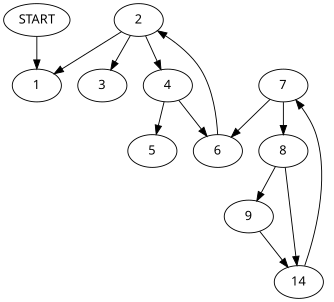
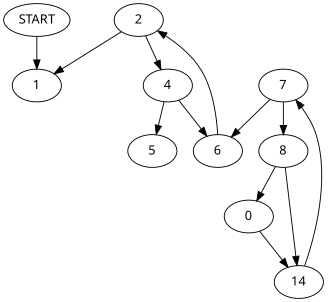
(102, 86) -> none
(249, 217) -> (249, 217)
